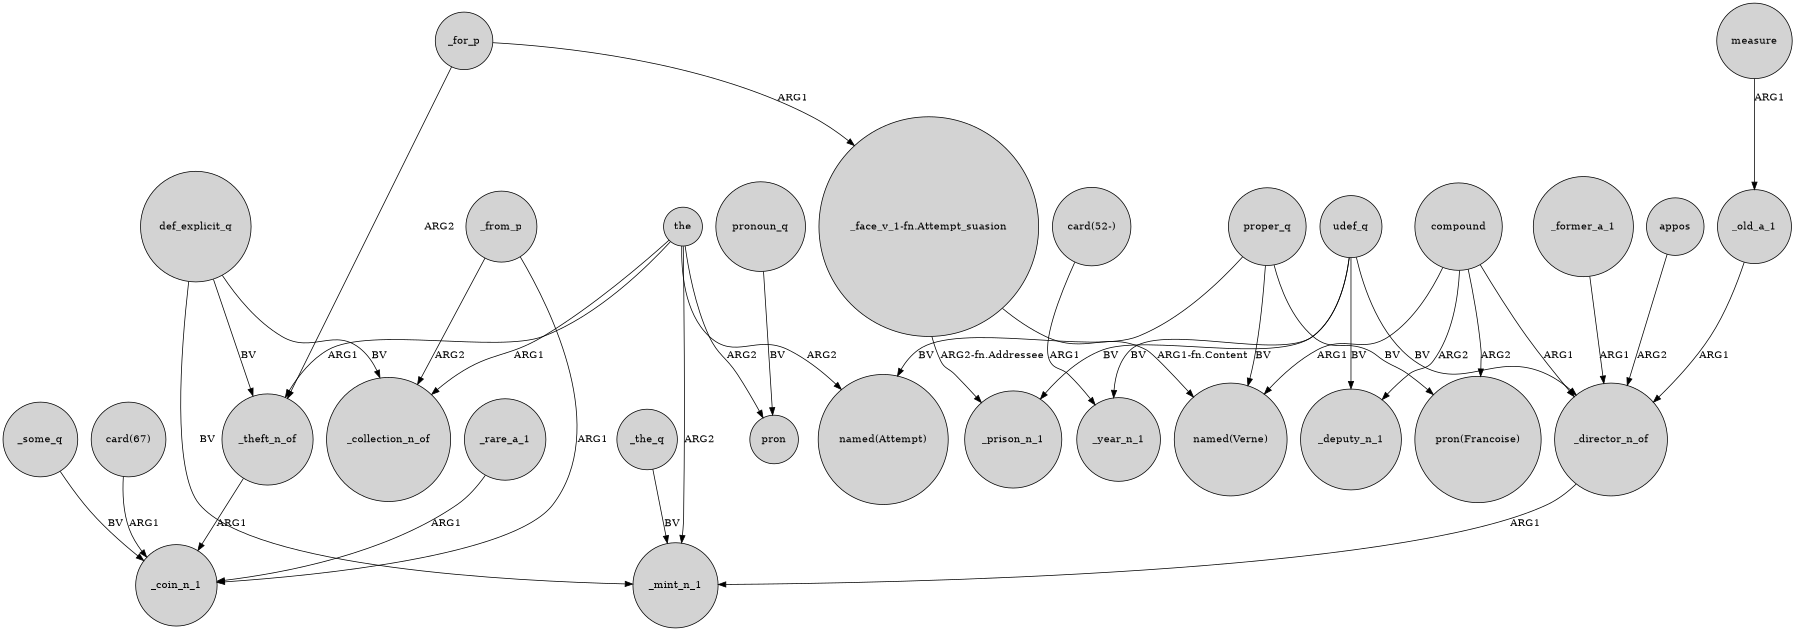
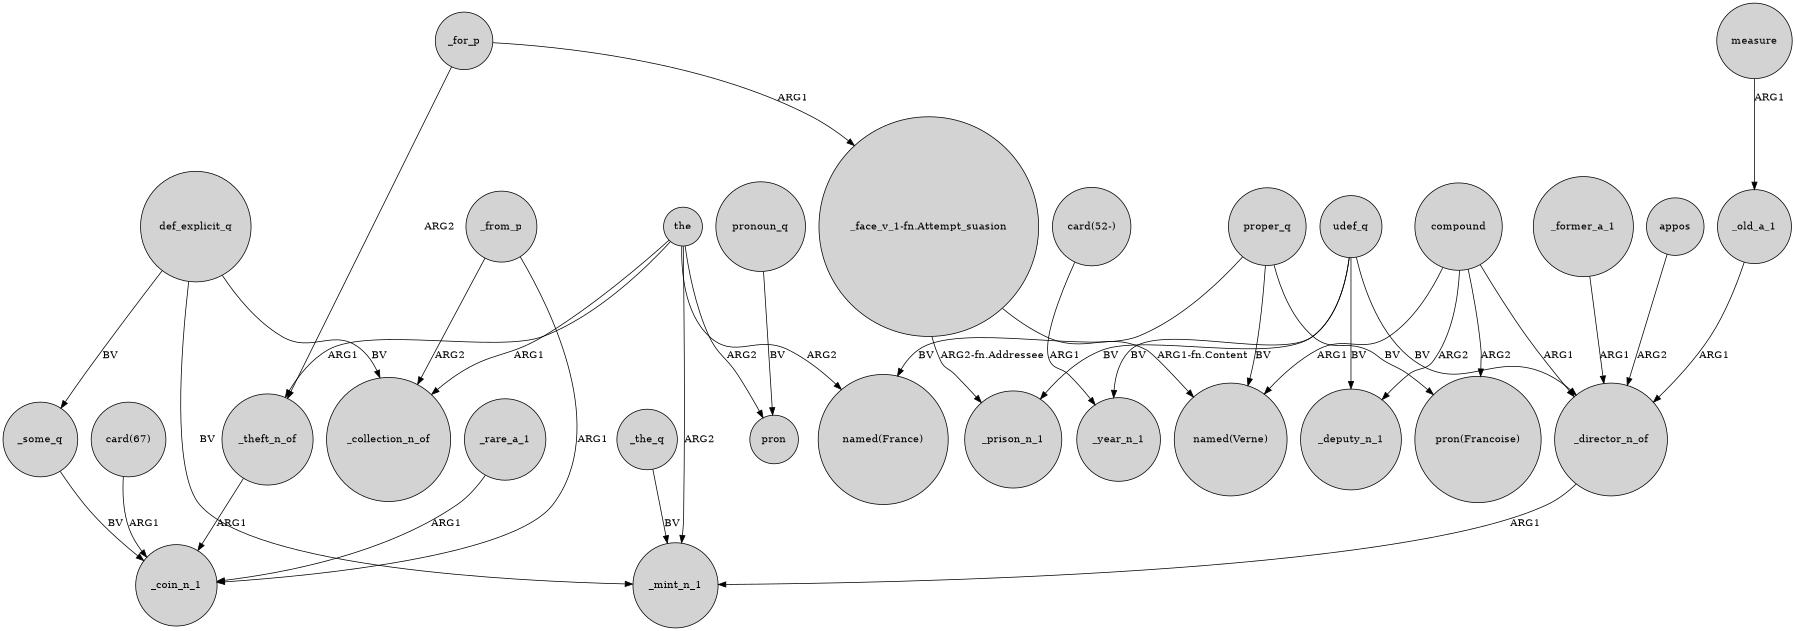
(232, 334) -> (113, 336)
(883, 439) -> (883, 439)
